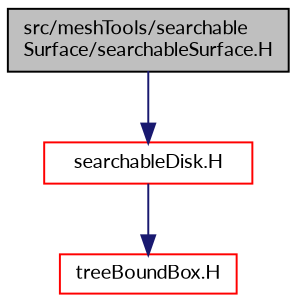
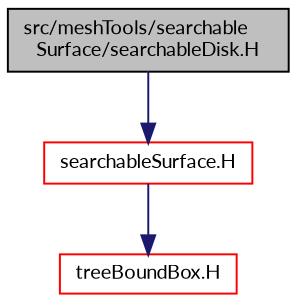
(148, 40) -> (148, 40)
(148, 163) -> (148, 163)
